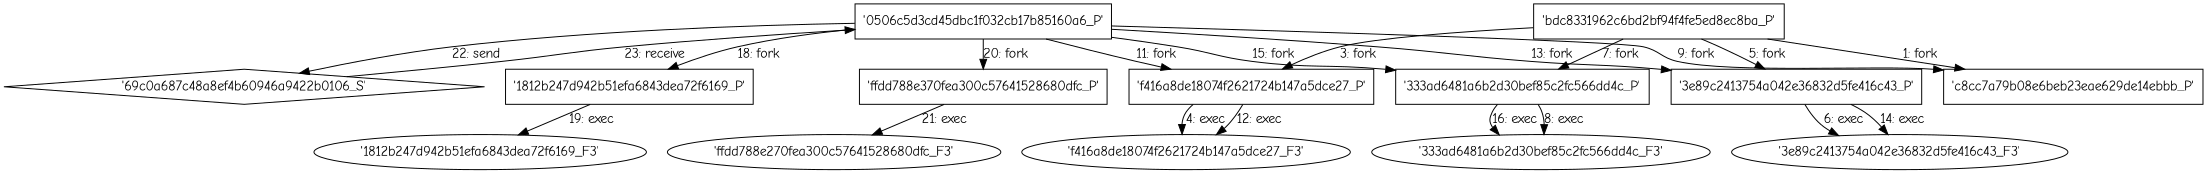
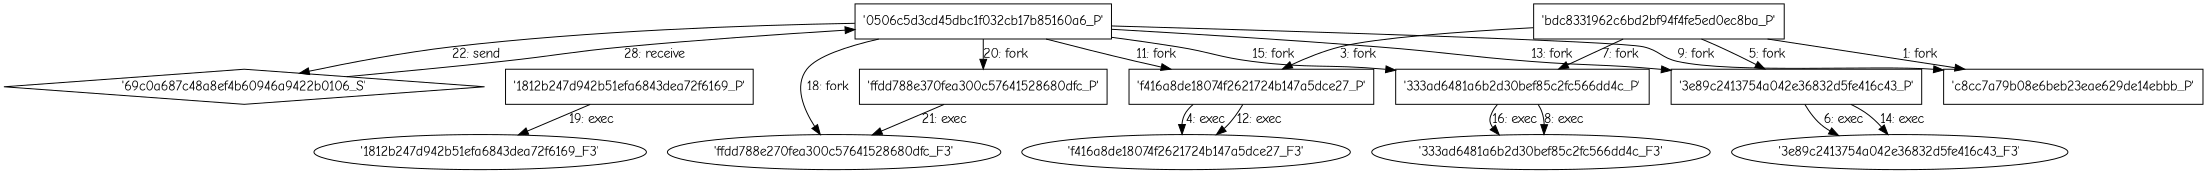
(1659, 21) -> (1659, 21)
(760, 42) -> (813, 63)
(655, 54) -> (655, 54)
